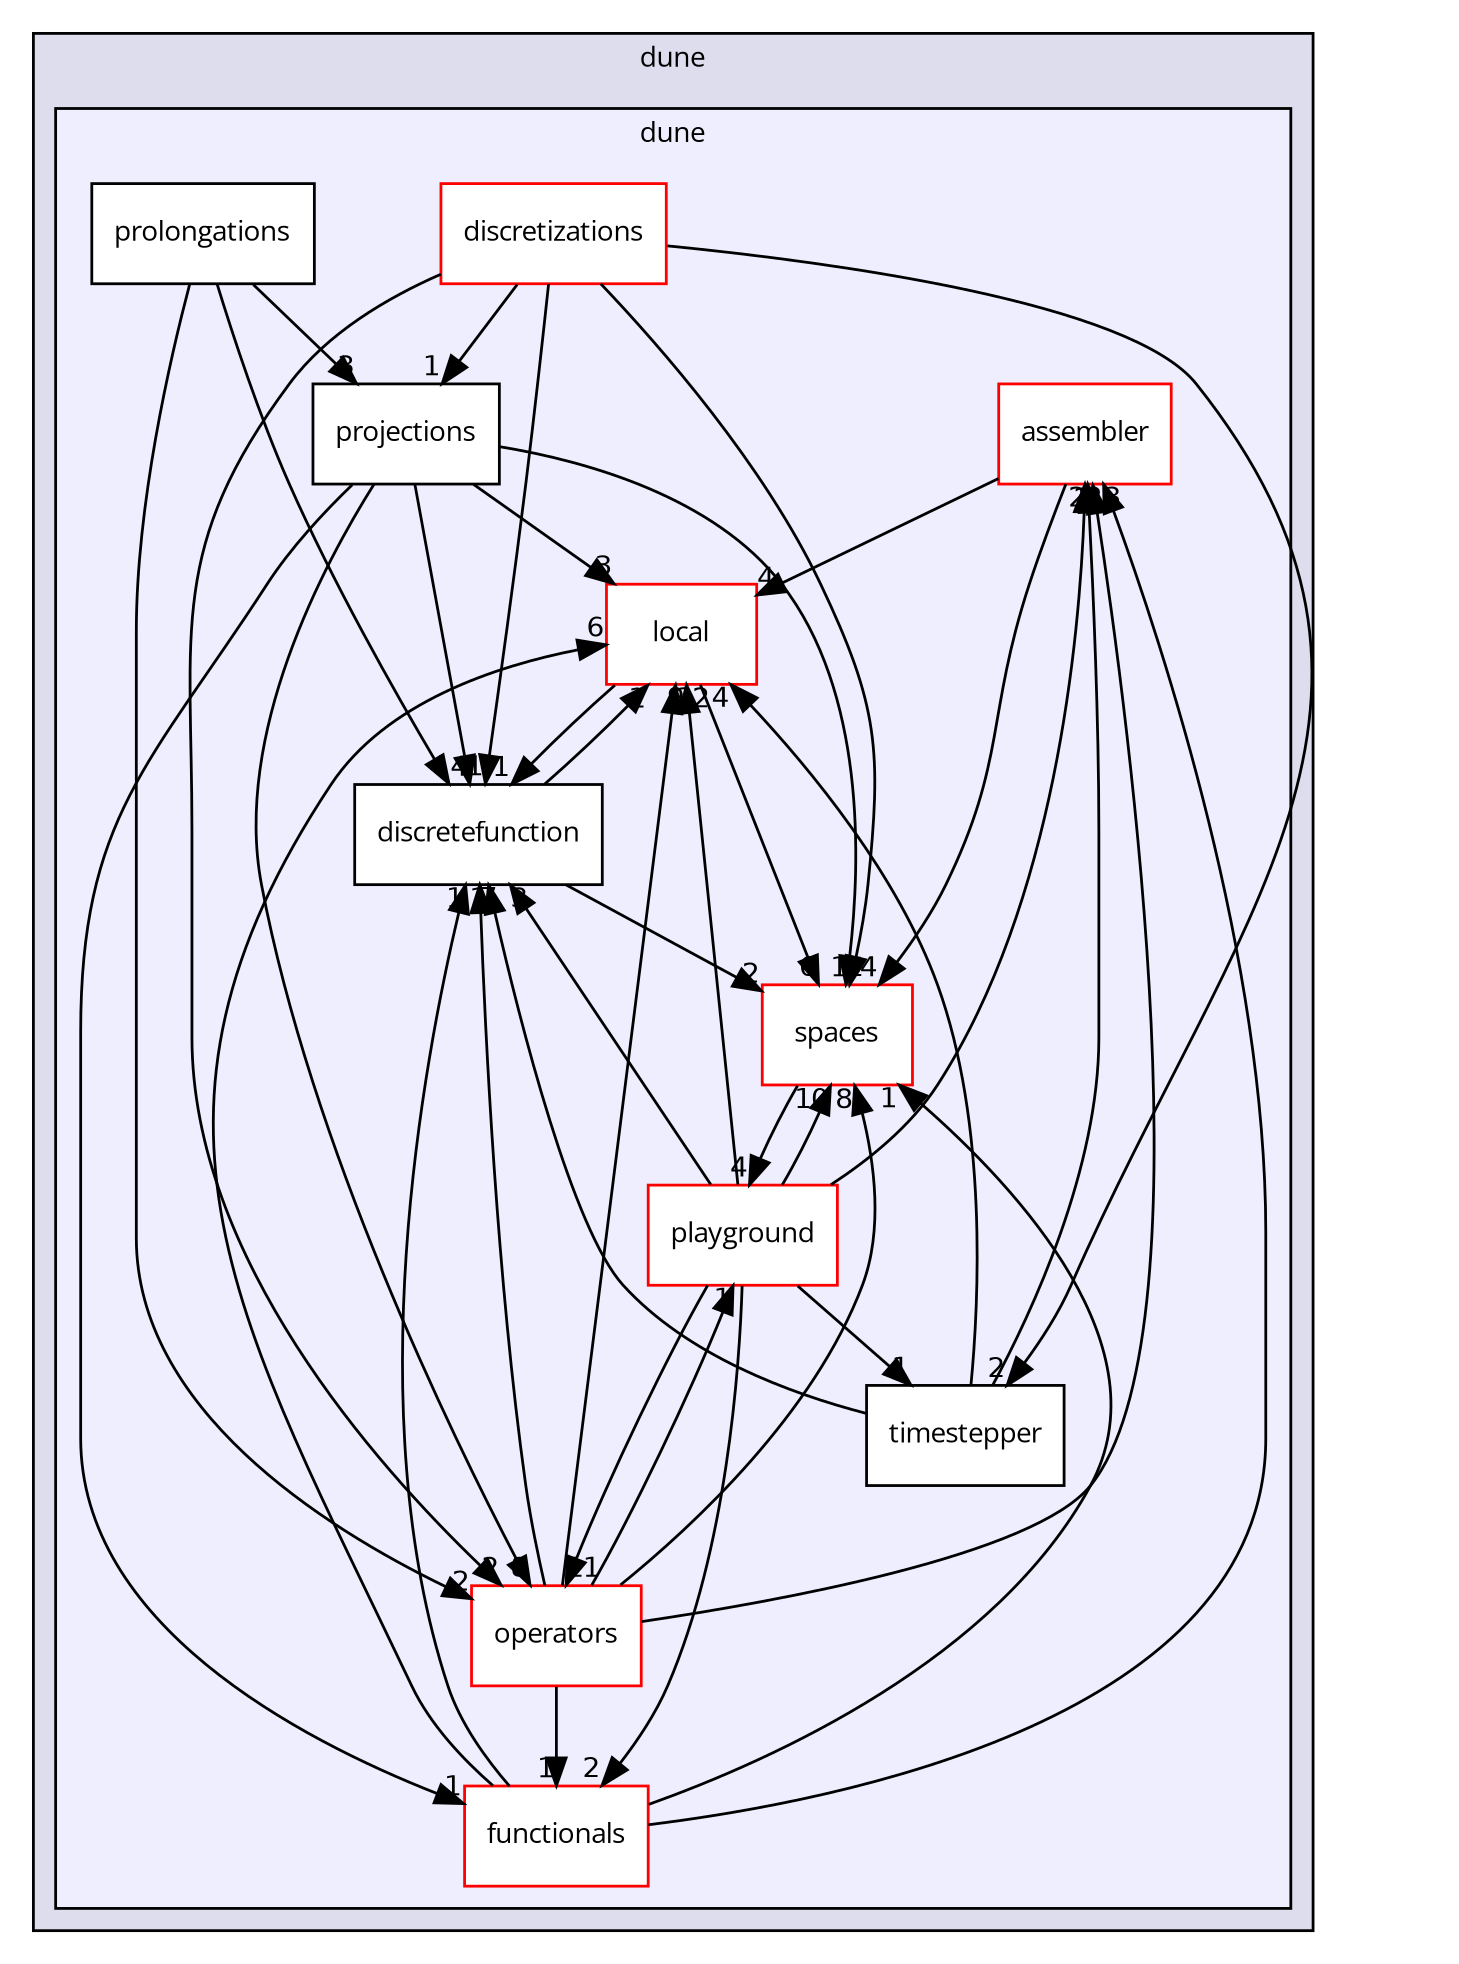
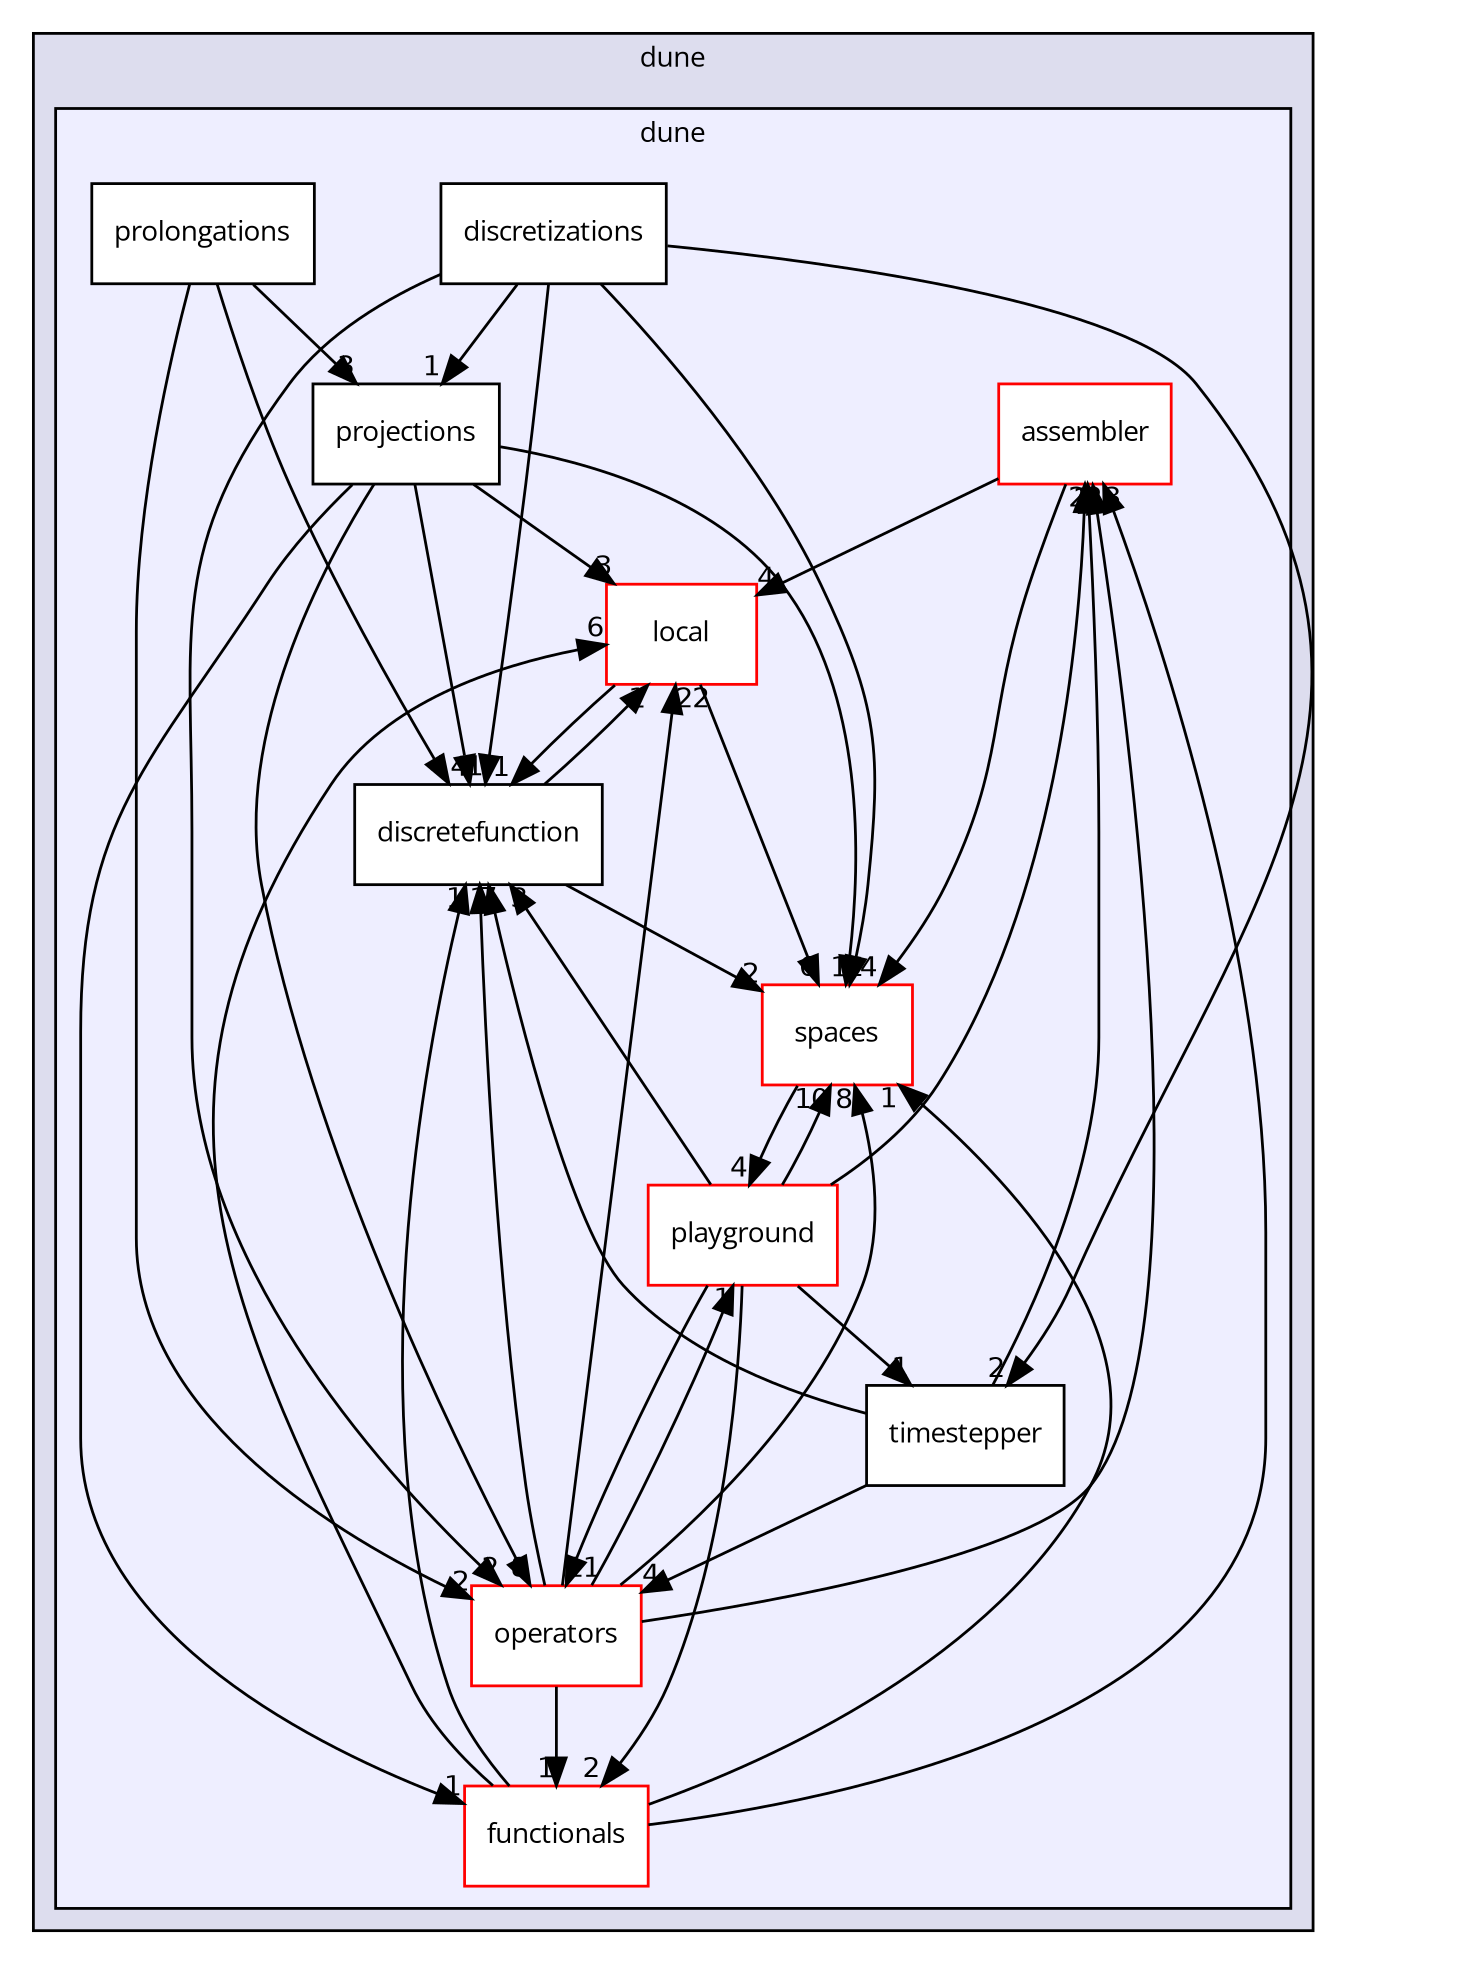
(554, 234) -> (554, 234)
(712, 937) -> none
(947, 1017) -> (767, 1533)
